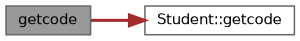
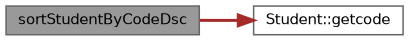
(48, 20) -> (103, 20)
